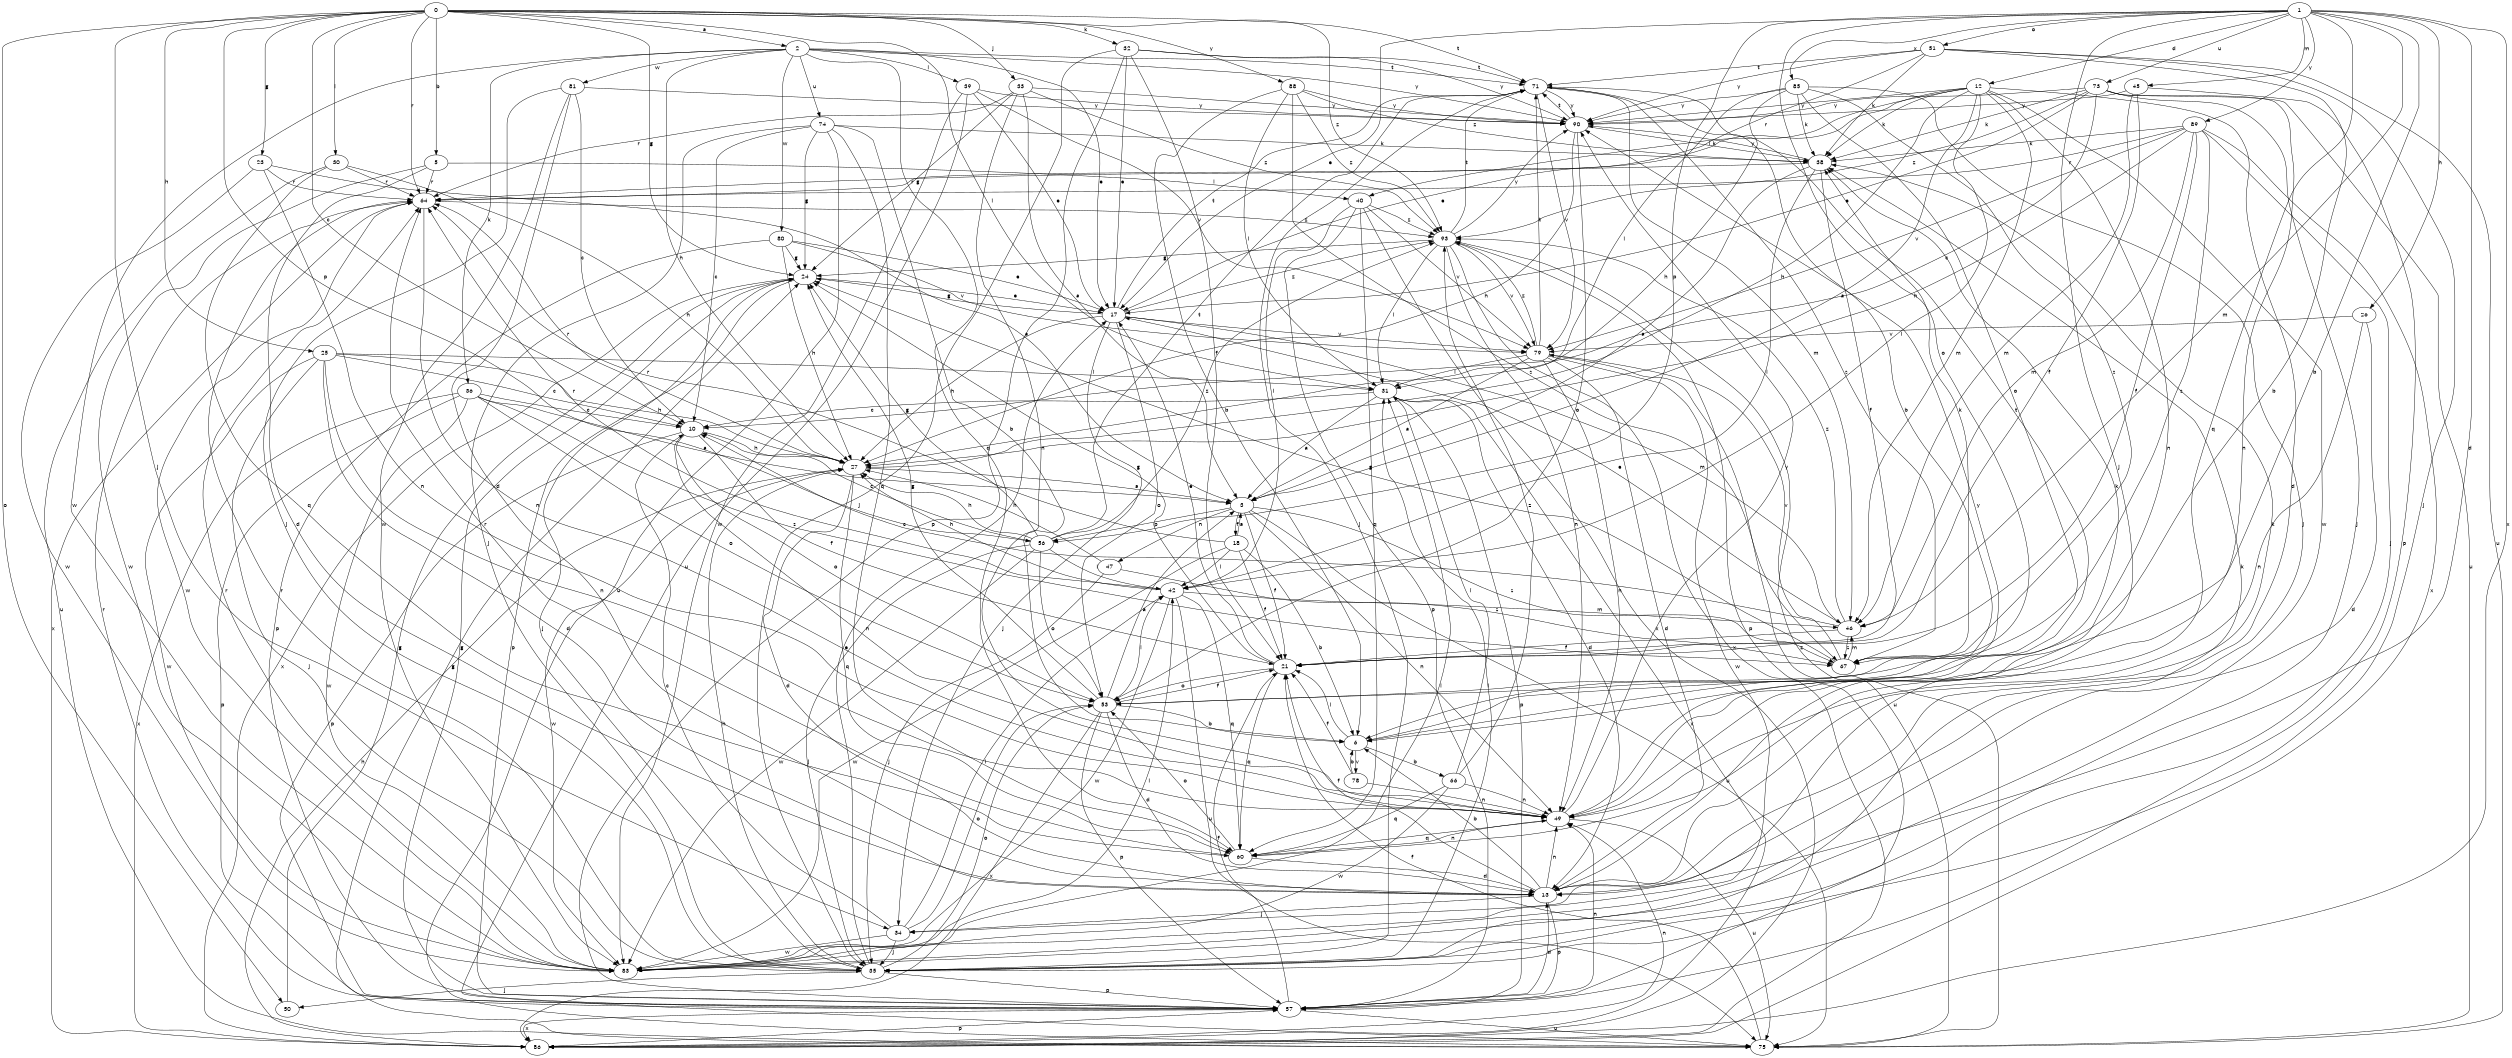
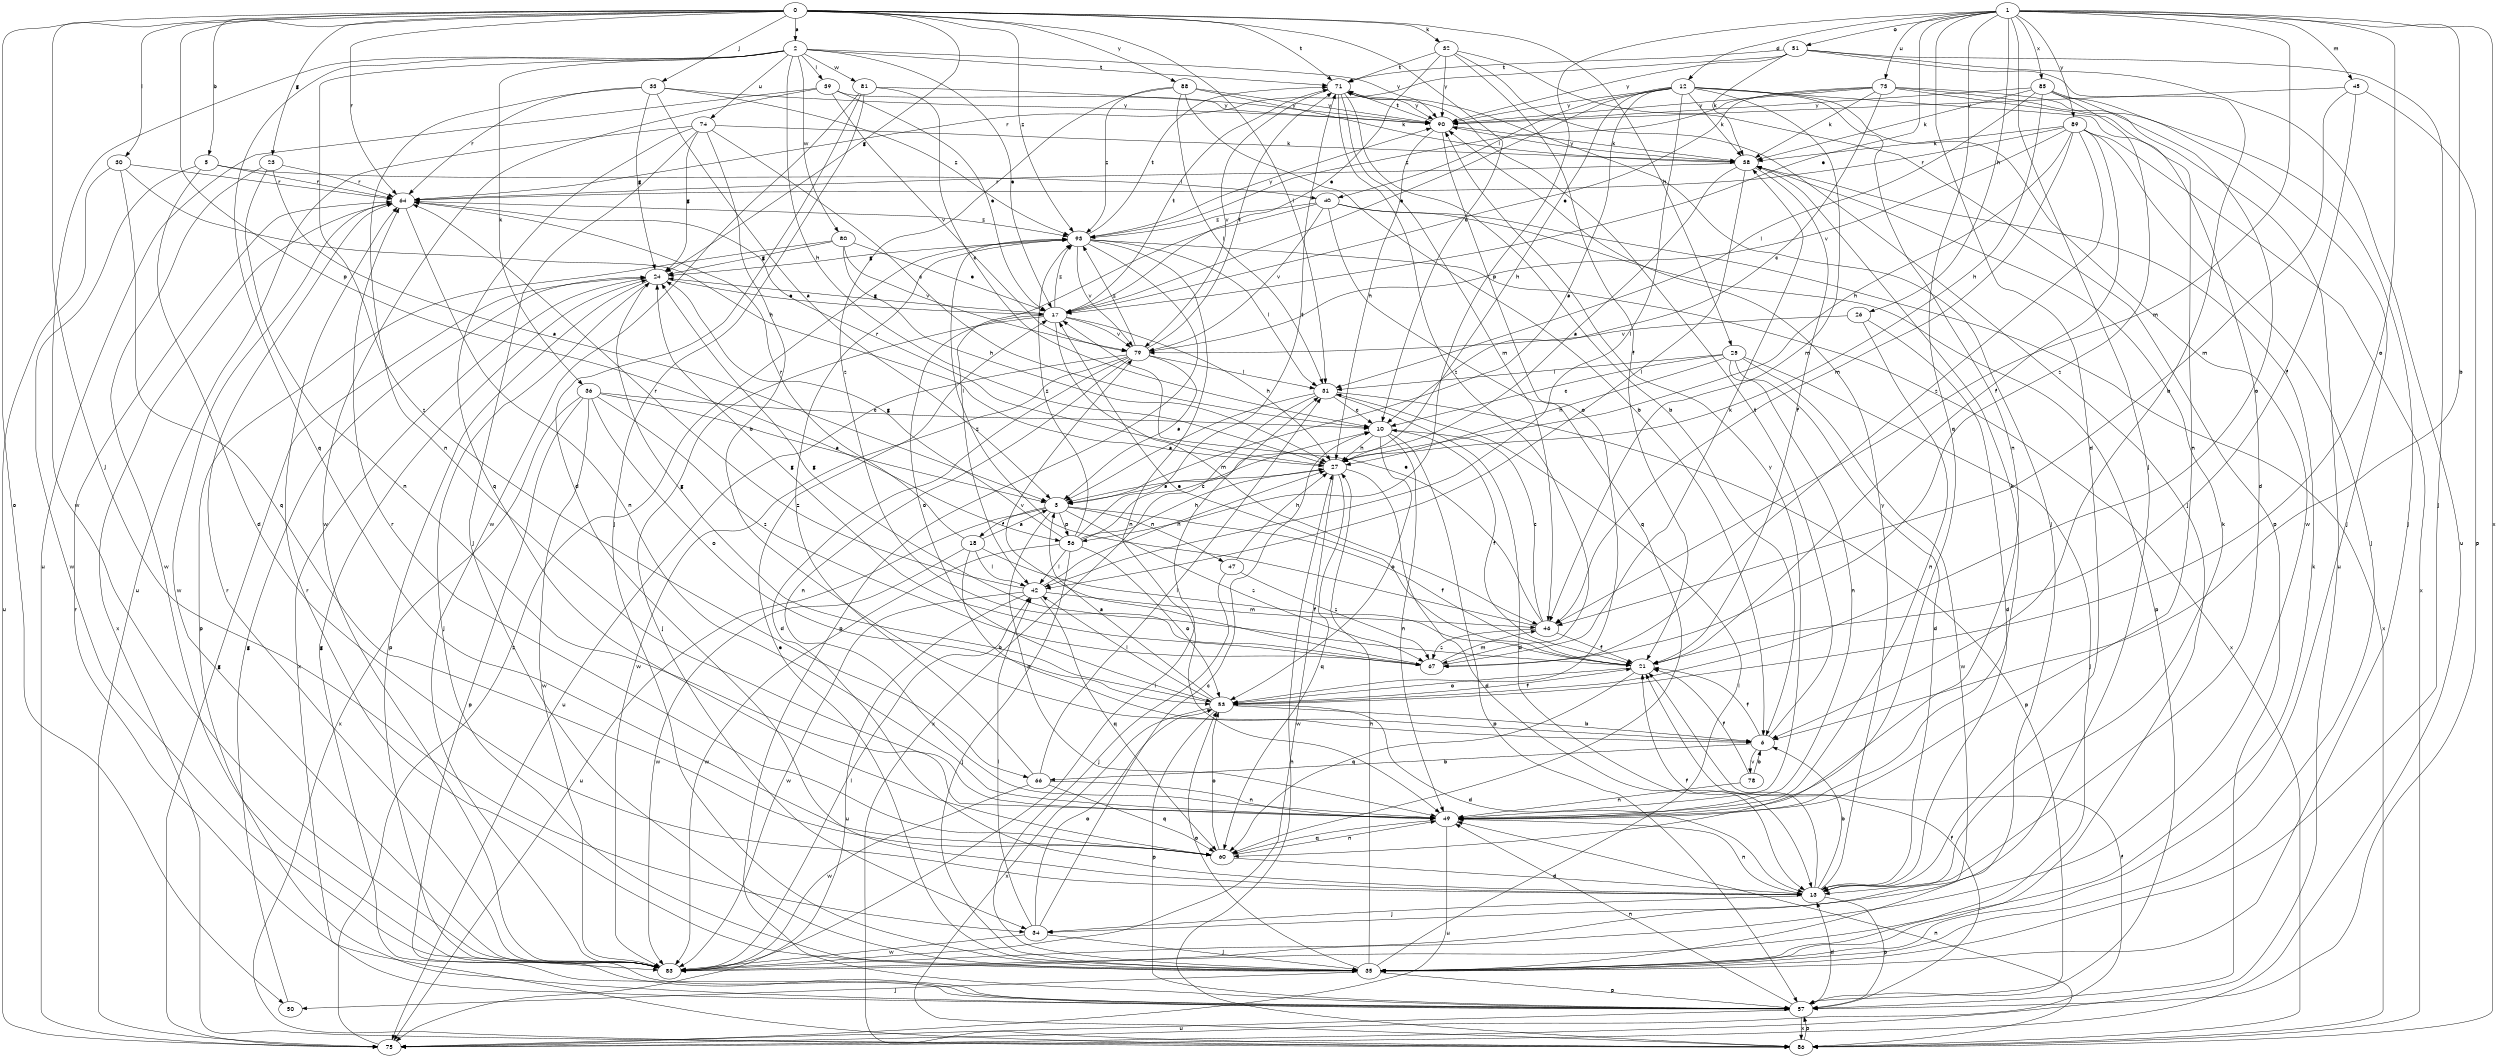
(1475, 125) -> (1404, 125)
none -> (373, 332)
(1331, 705) -> (1748, 705)
